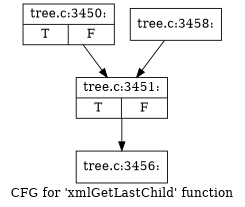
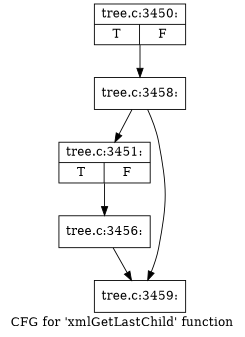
(93, 58) -> (140, 57)
none -> (140, 296)
